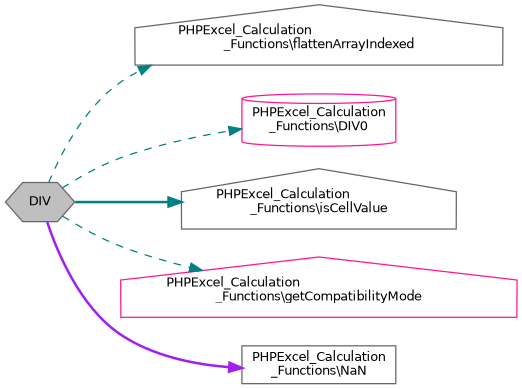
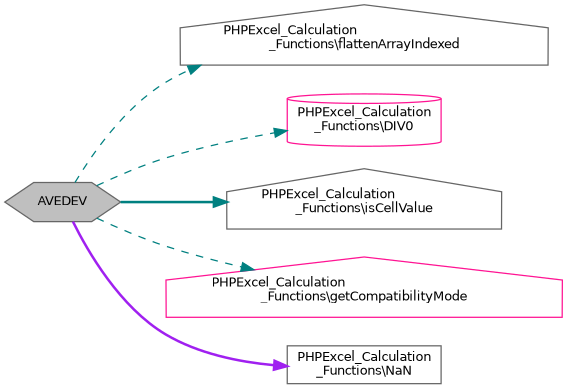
(40, 202) -> (63, 202)
